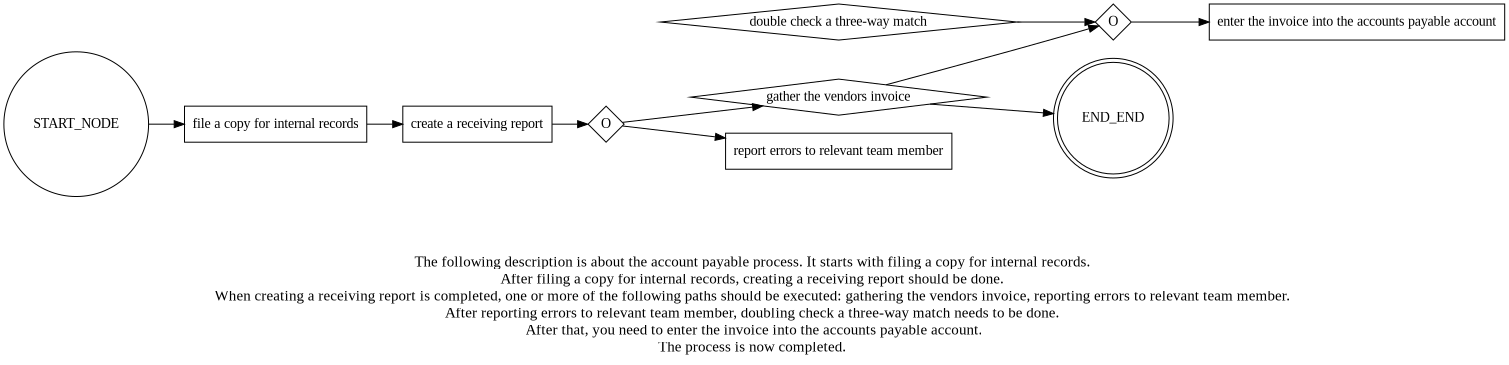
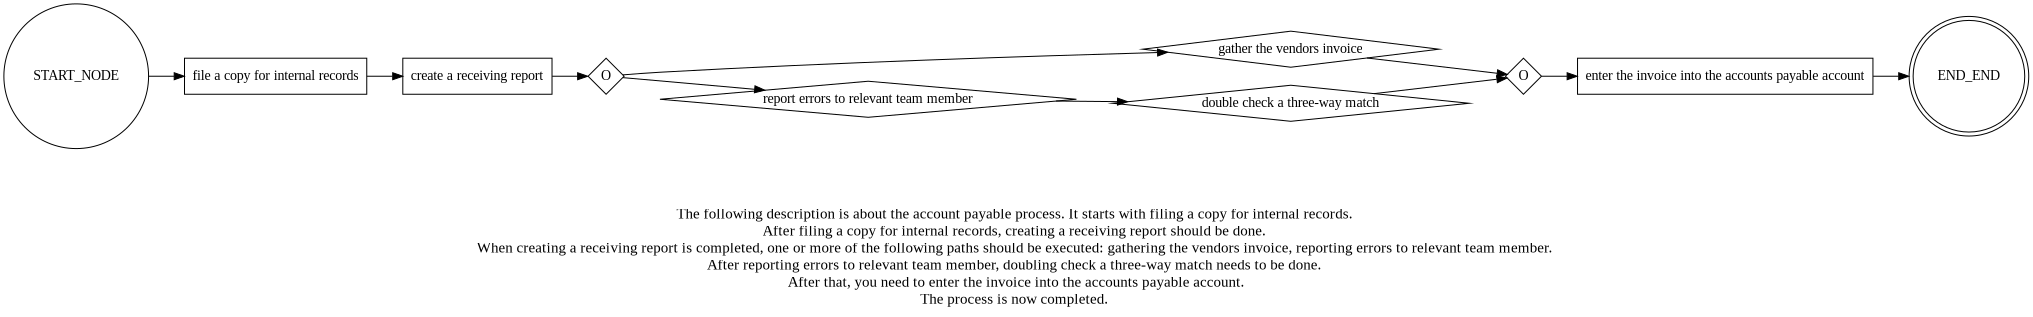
none -> (1087, 101)
(987, 108) -> (1886, 76)
(839, 151) -> (868, 99)
